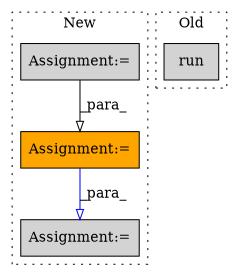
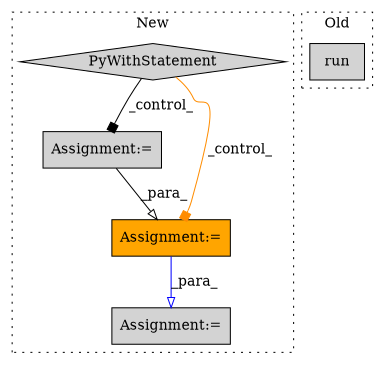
none -> (153, 62)
